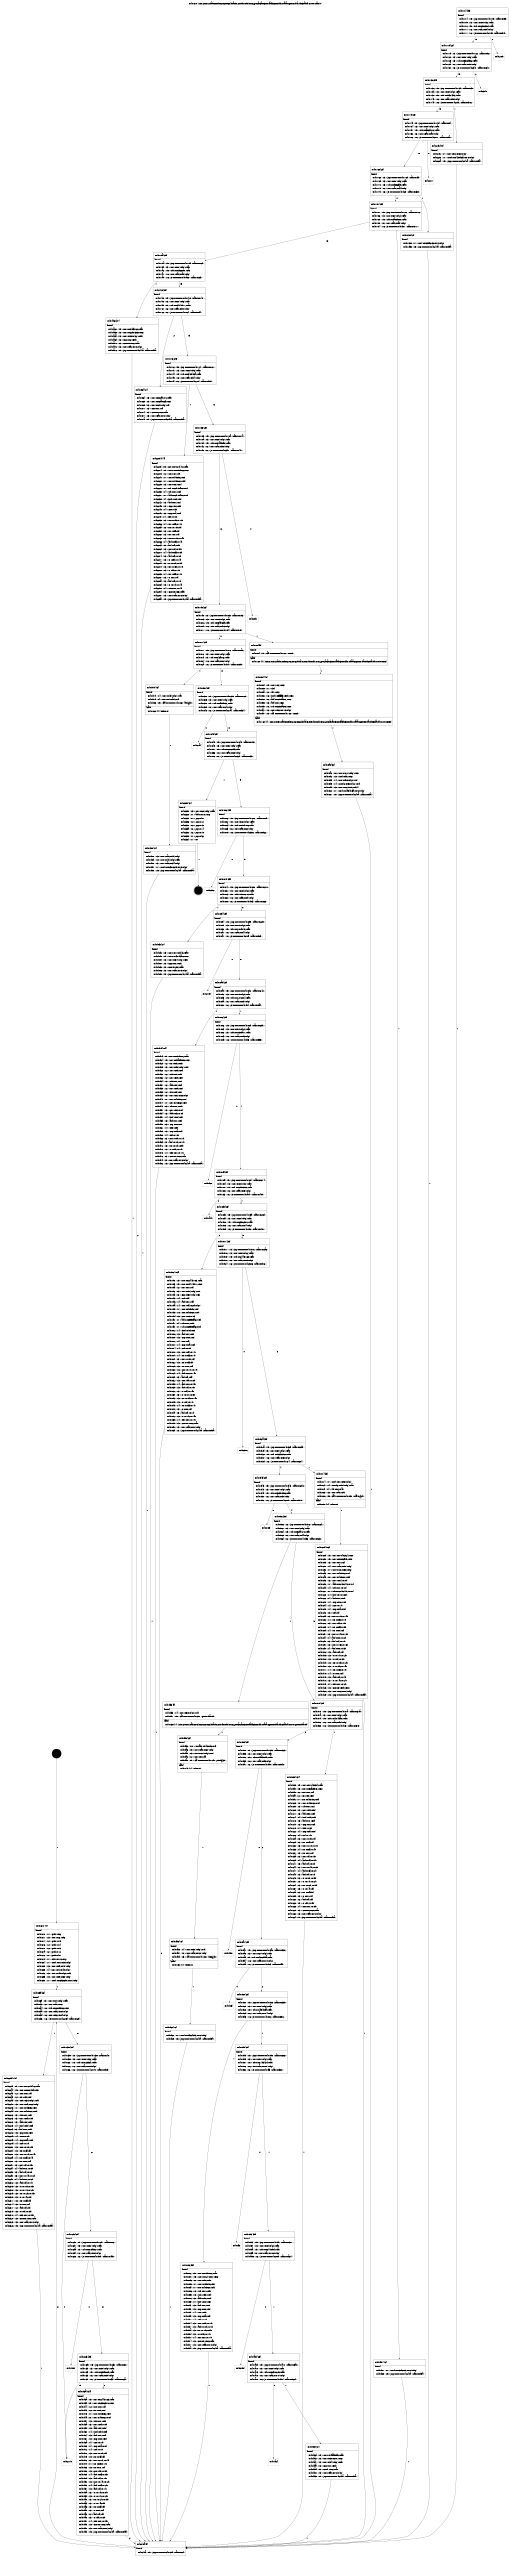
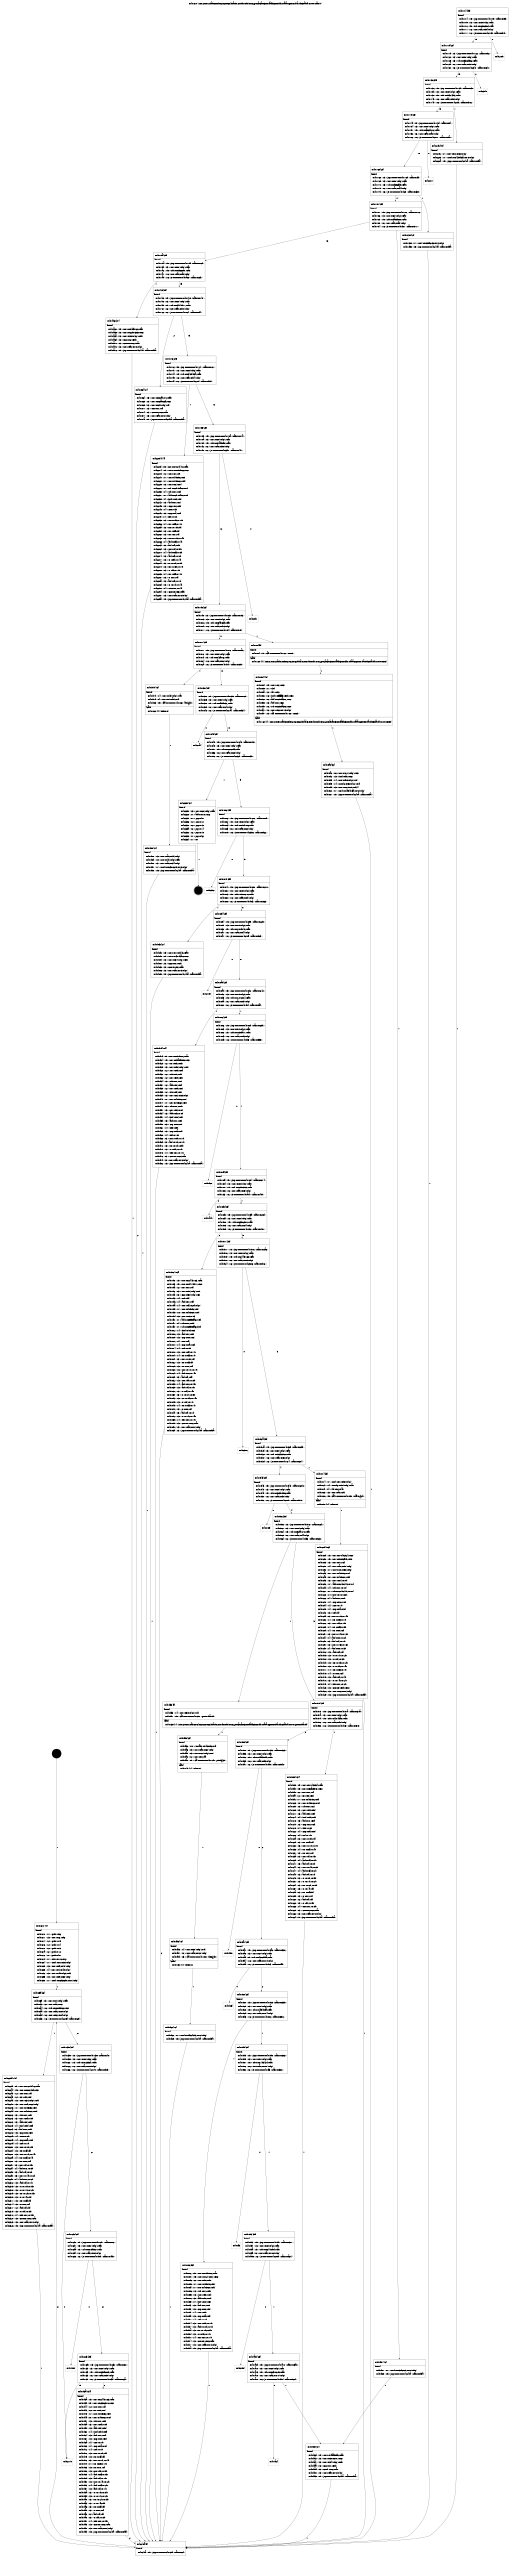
(373, 2538) -> (366, 2409)
